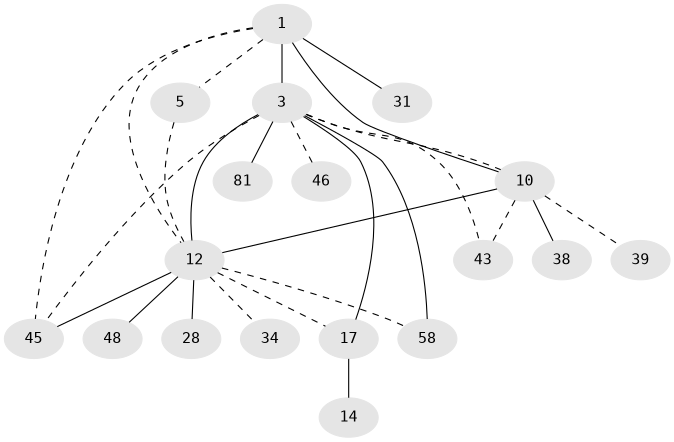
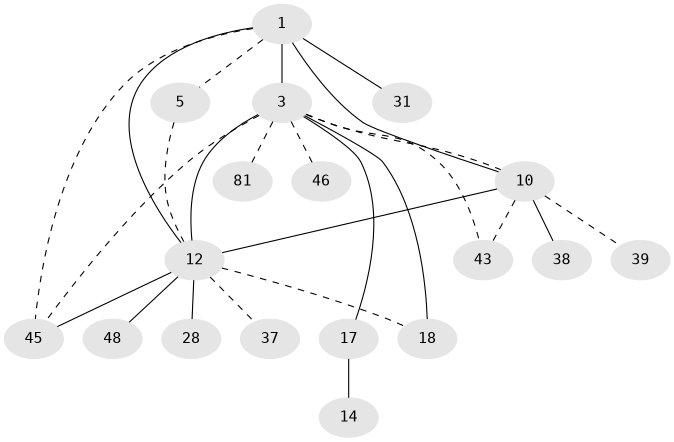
(132, 104) -> (132, 104)
(262, 142) -> (262, 142)
(272, 299) -> none
(270, 339) -> (270, 339)
(427, 339) -> (427, 339)
